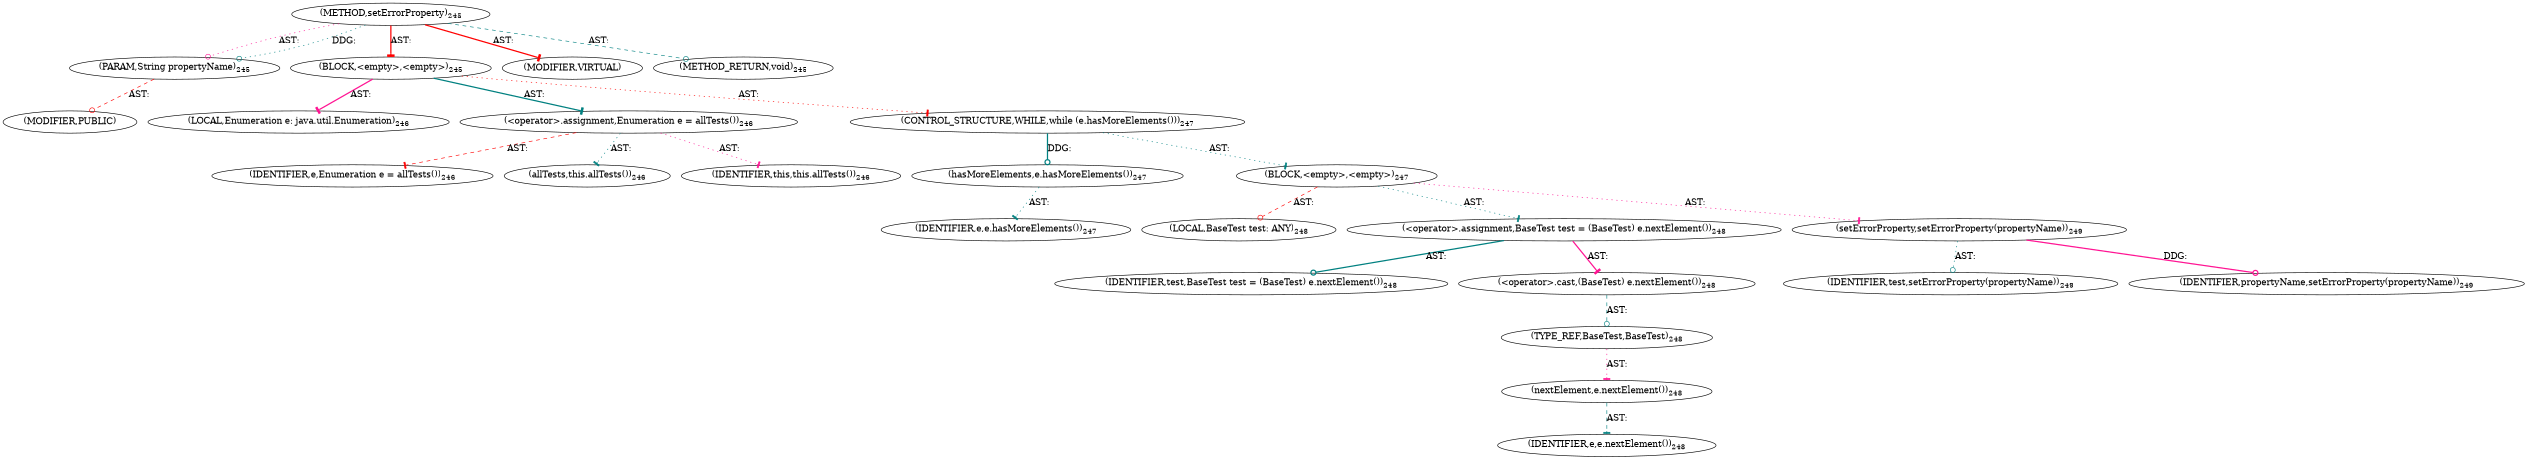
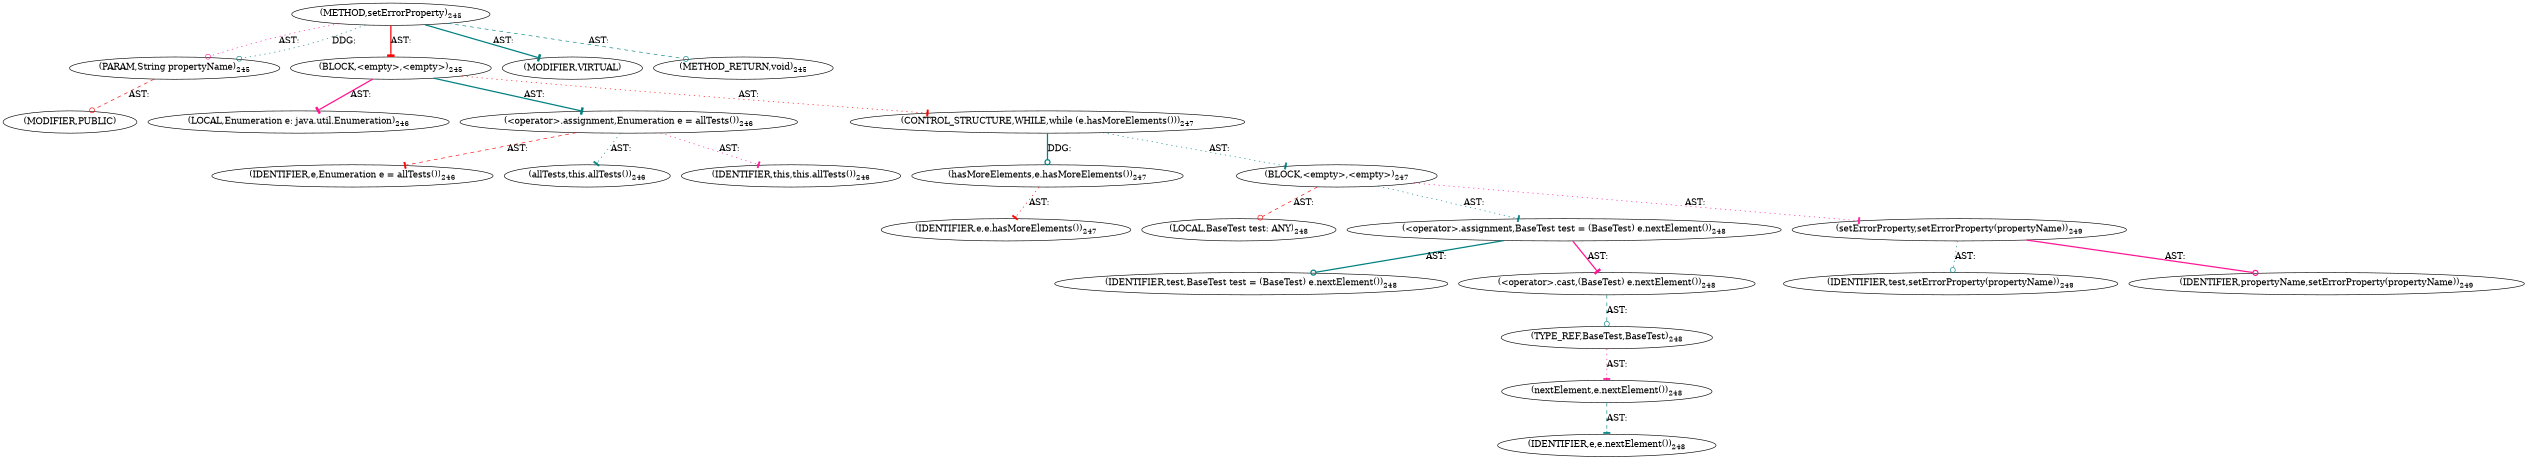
(481, 41) -> (481, 41)
(1028, 202) -> (1028, 202)
(2177, 257) -> (2177, 257)
